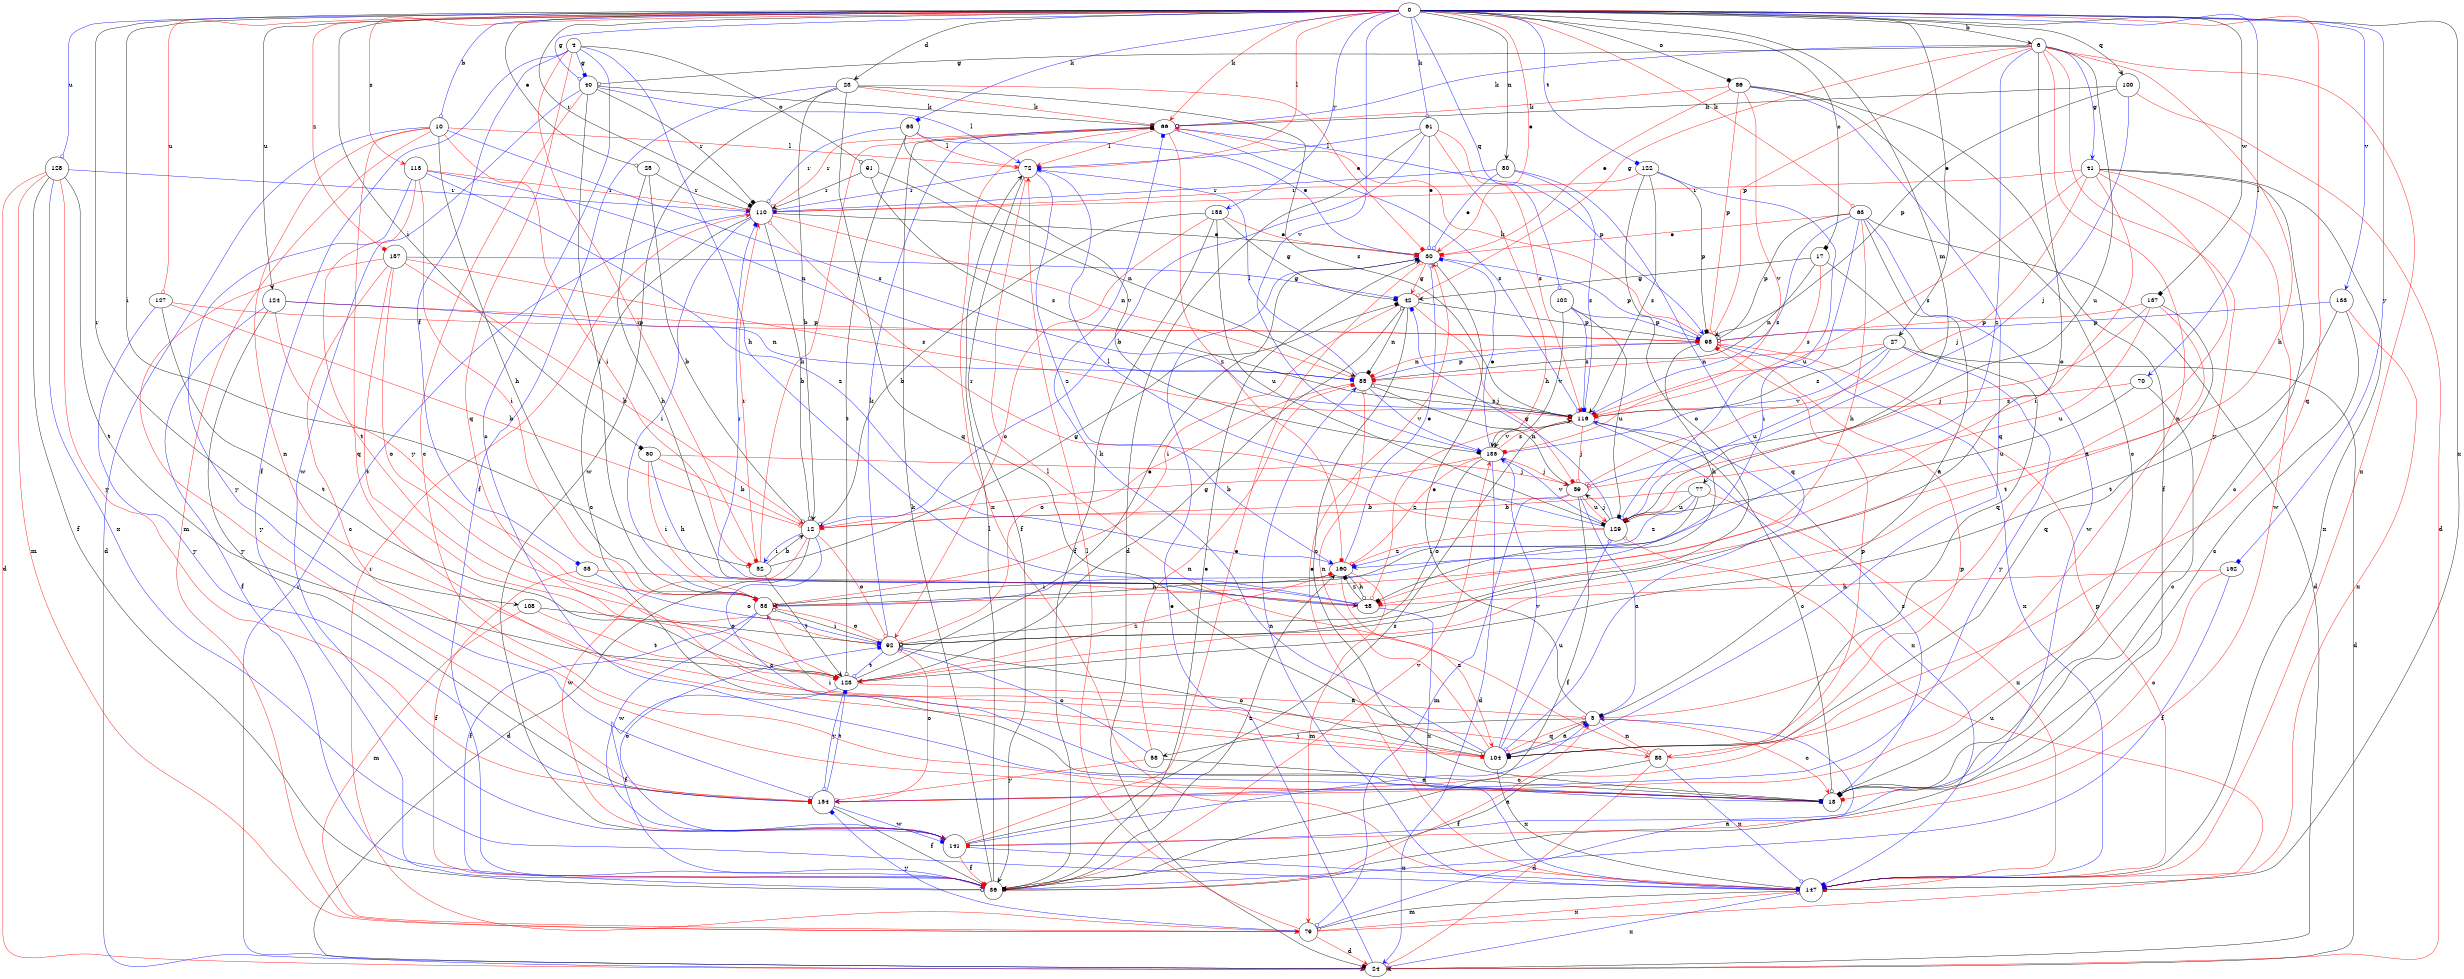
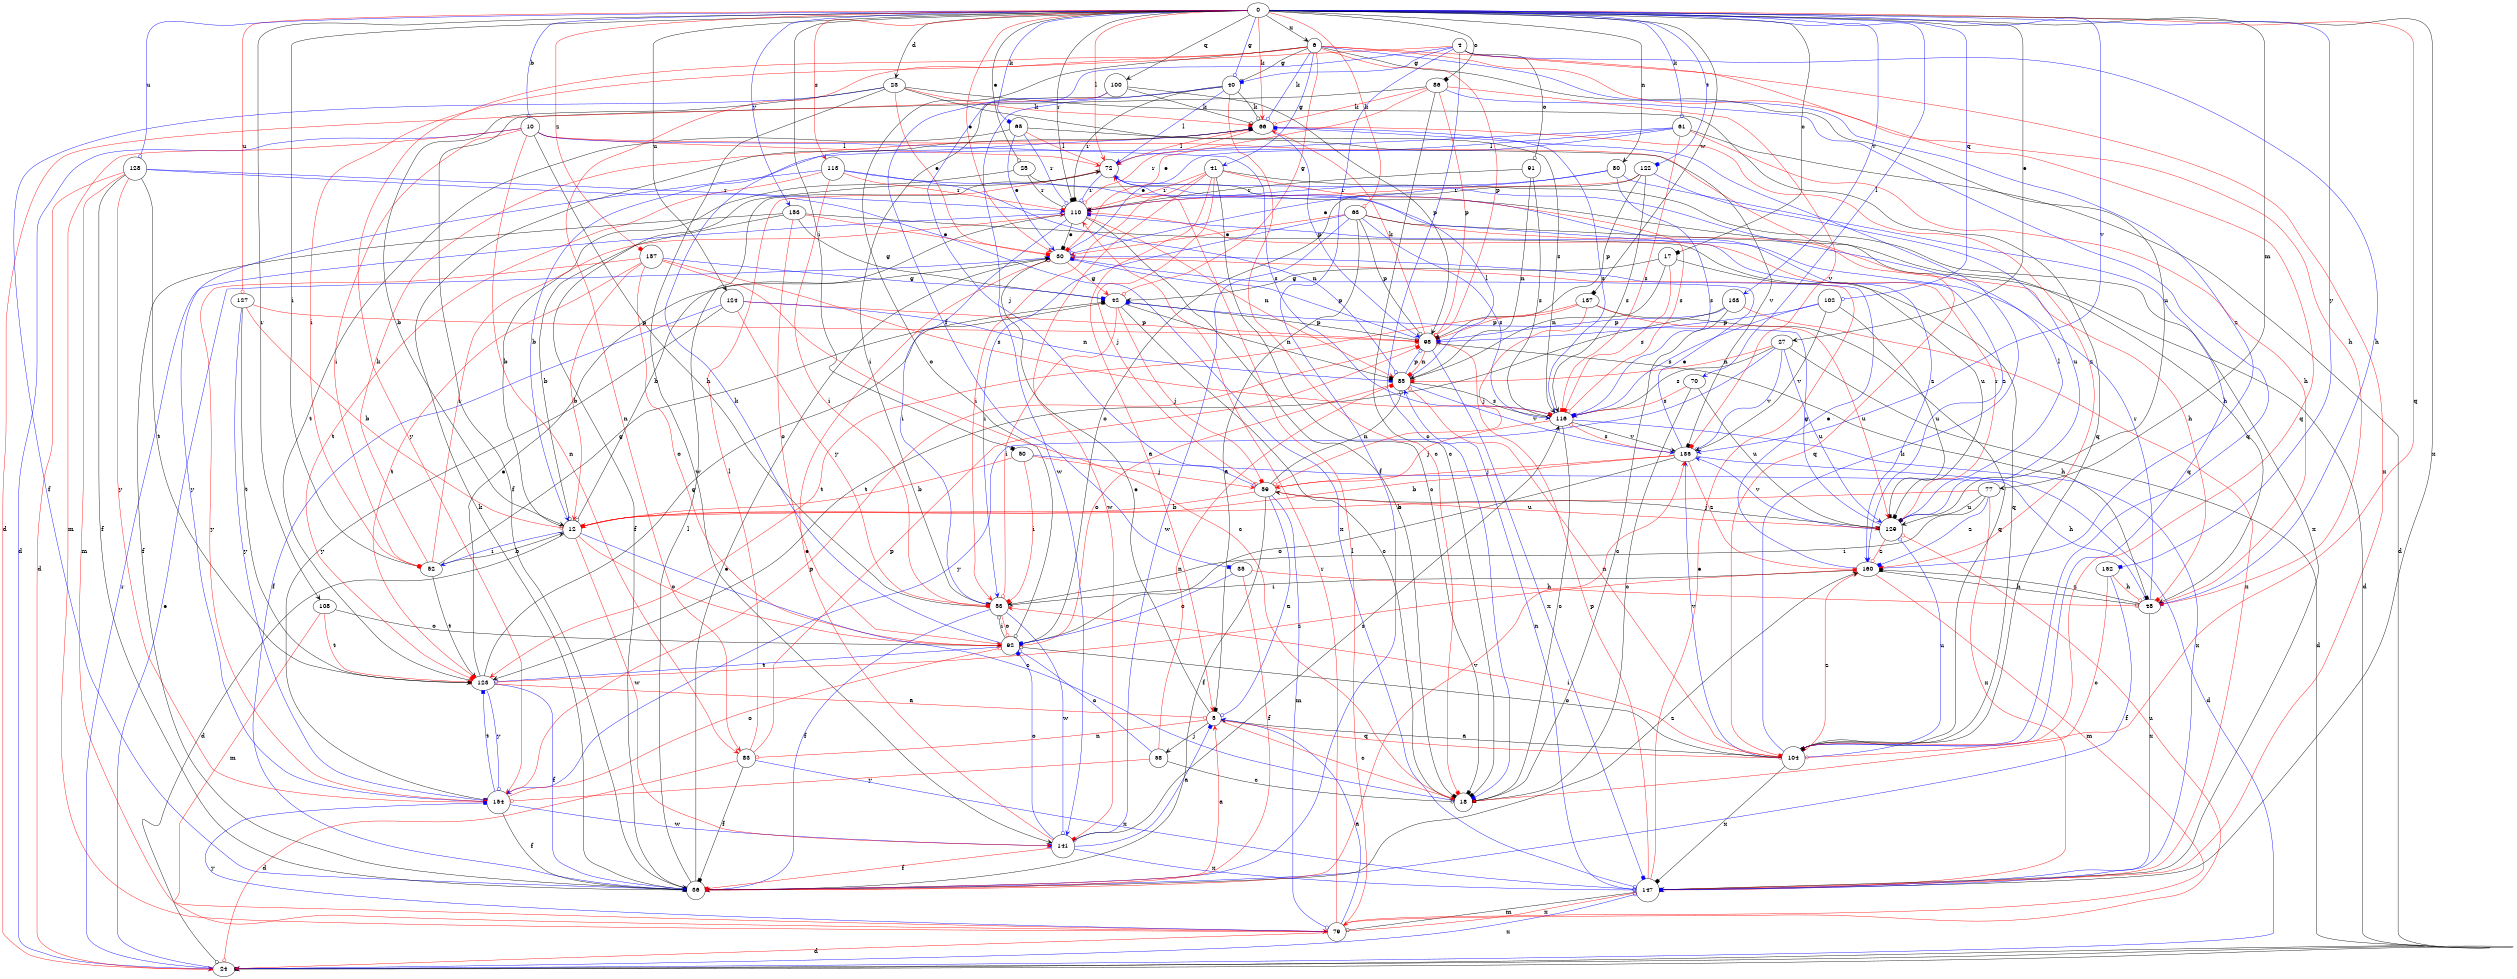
(1968, 28) -> (1291, 28)
(1838, 547) -> none
(1451, 662) -> (1825, 660)
(1106, 713) -> none
